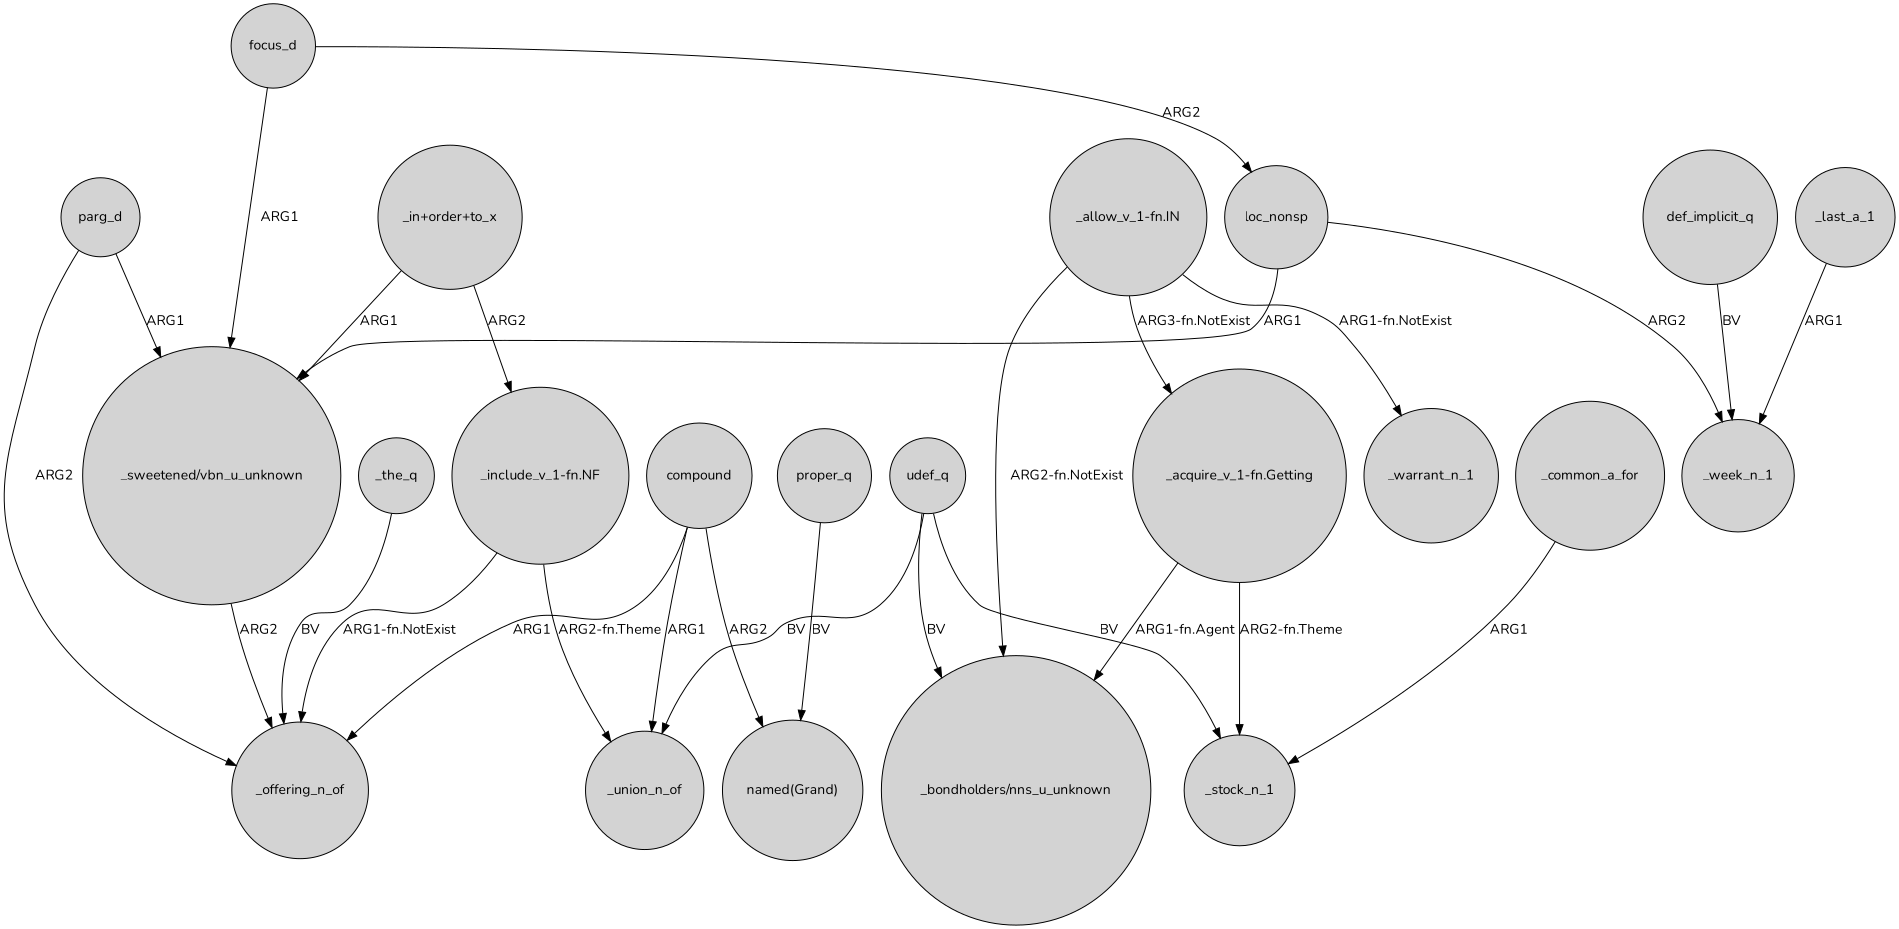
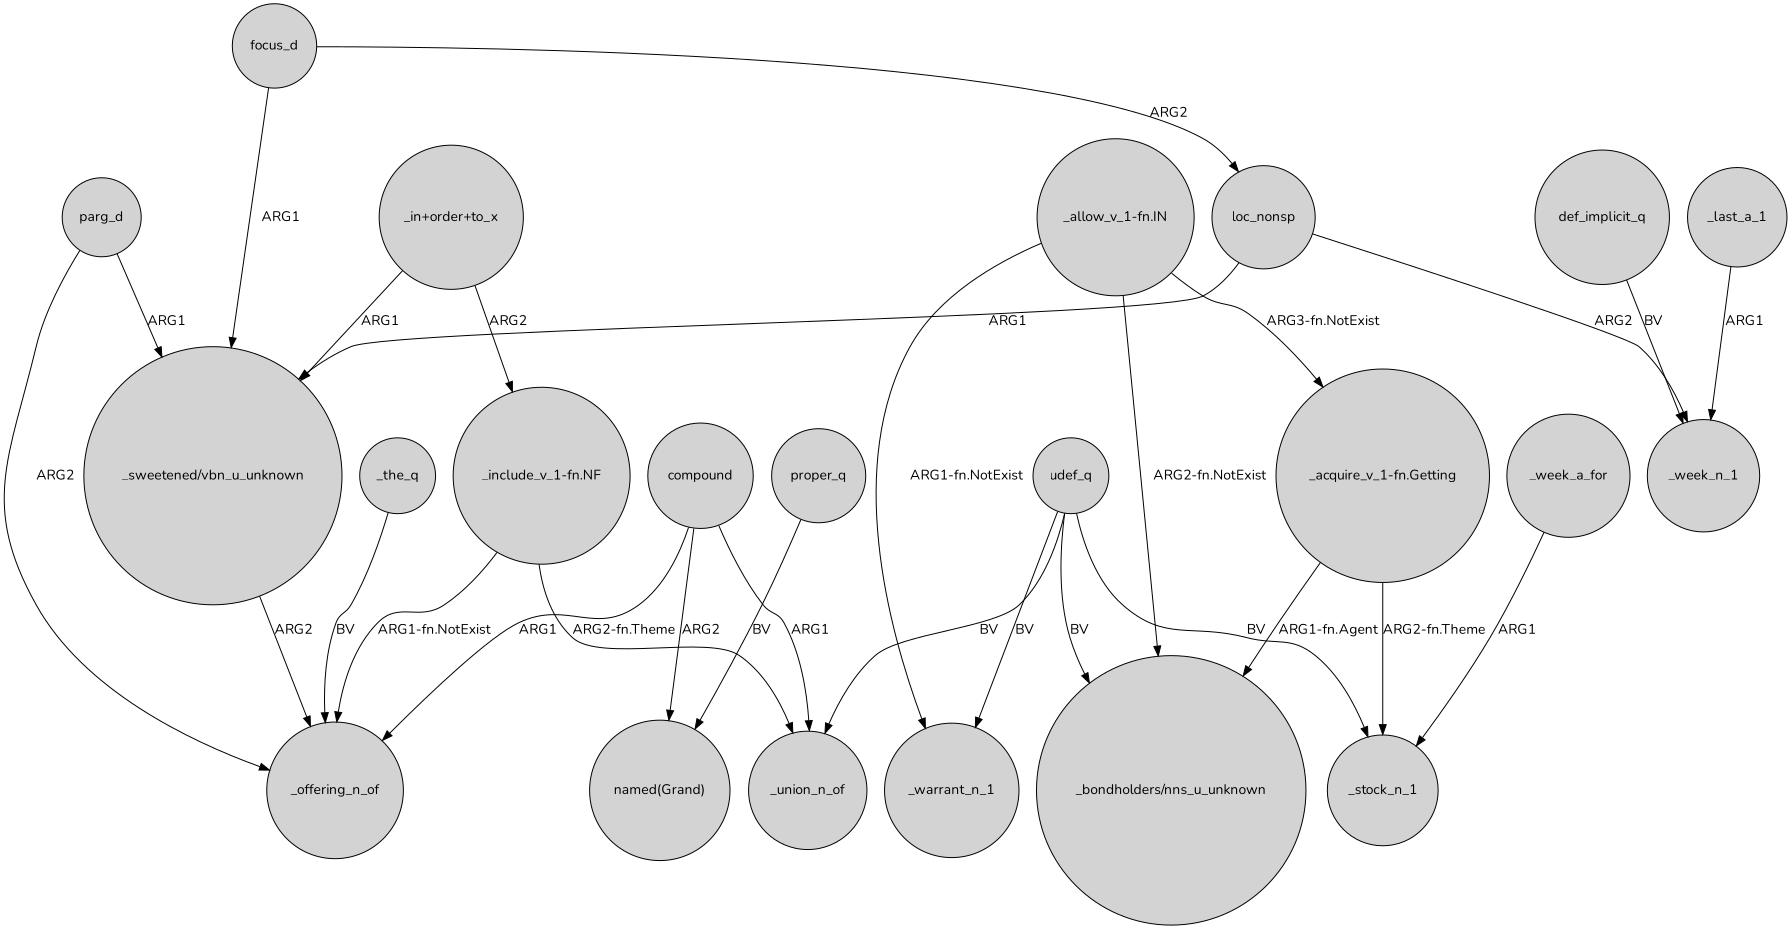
(1590, 476) -> (1568, 476)
none -> (1018, 615)
